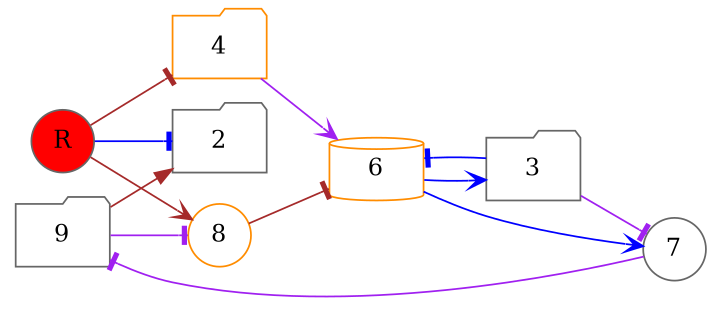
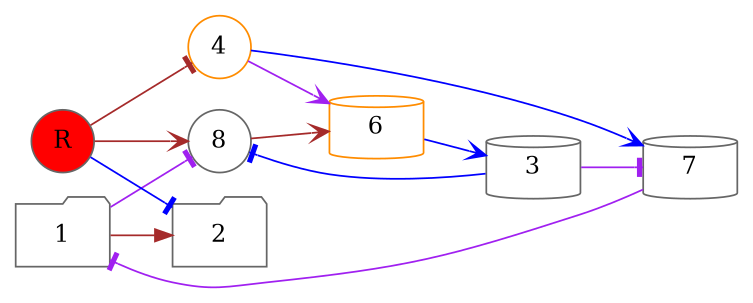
(220, 47) -> (220, 47)
(460, 157) -> (370, 178)
(533, 169) -> (533, 167)
(285, 208) -> (281, 136)
(522, 226) -> (442, 83)
(63, 235) -> (63, 235)
(220, 235) -> (220, 141)
(675, 249) -> (690, 167)
